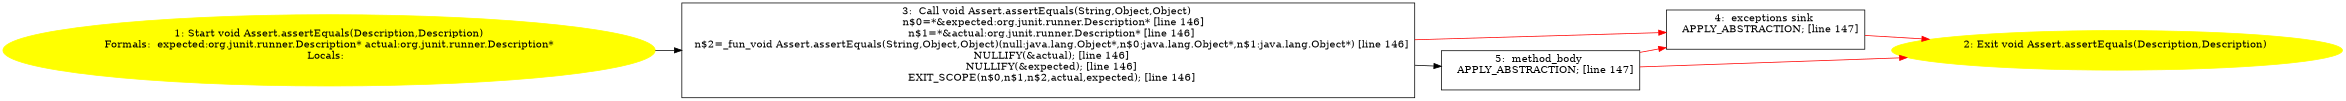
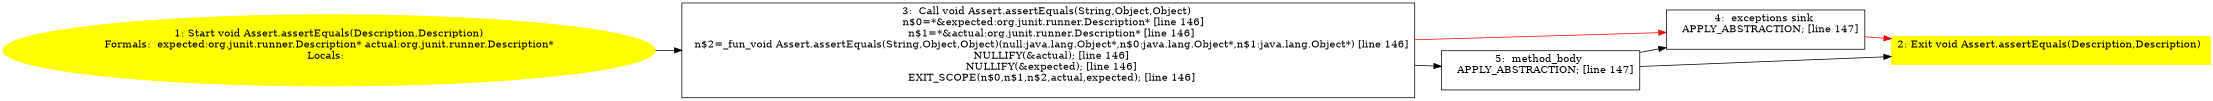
(2117, 50) -> (2051, 50)
(1649, 51) -> (1649, 51)
(1770, 62) -> (1762, 62)
